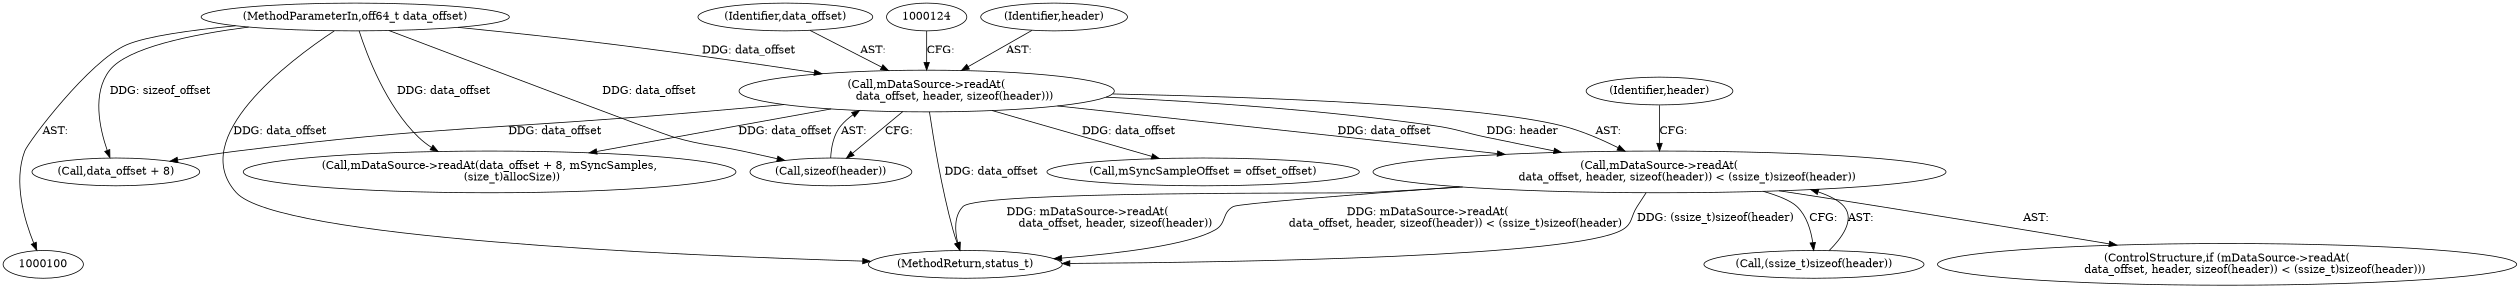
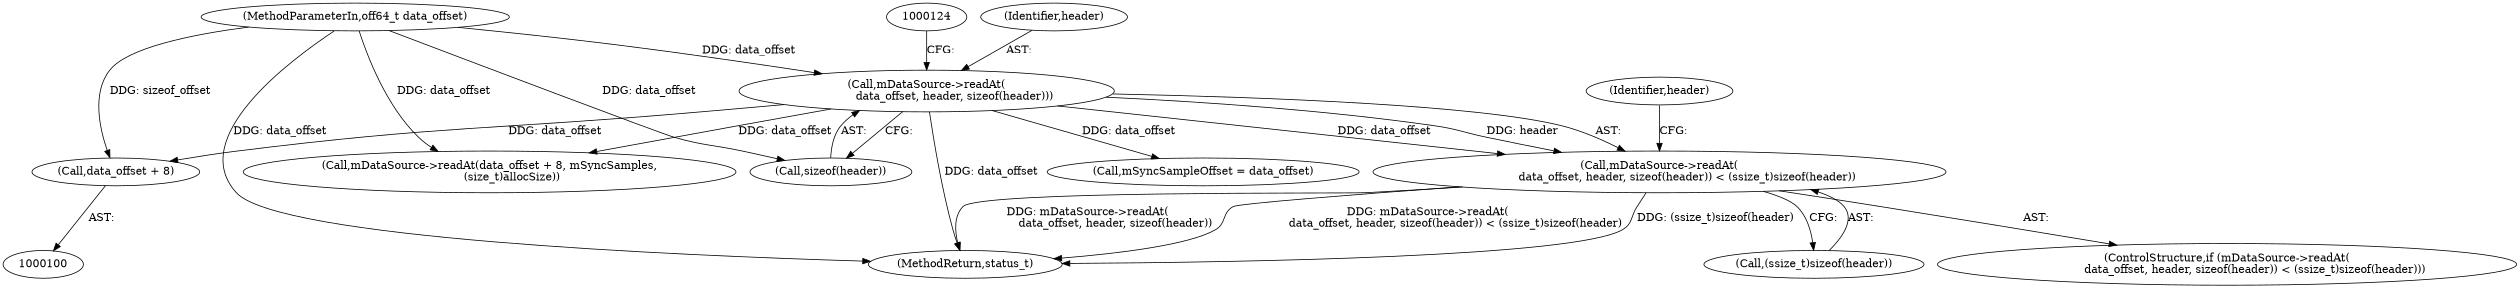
(785, 17) -> none
(76, 87) -> (82, 215)
(1203, 172) -> (1203, 172)
